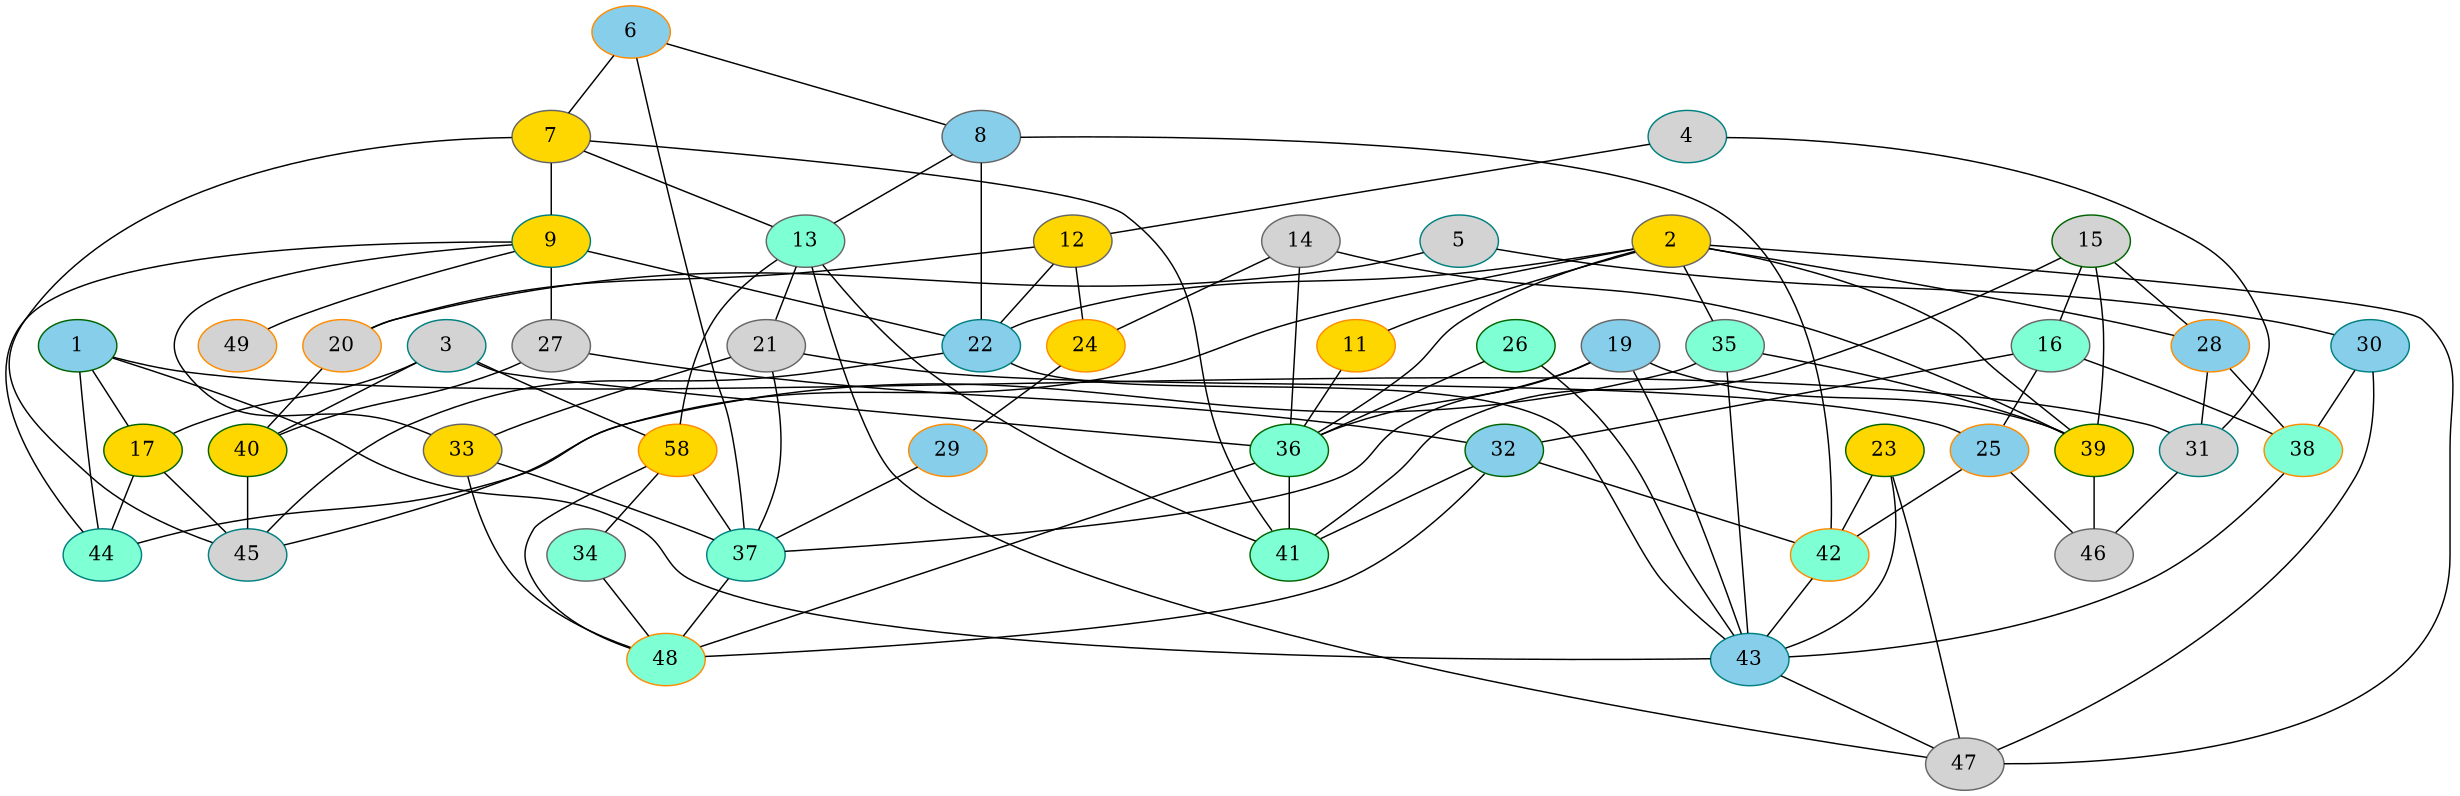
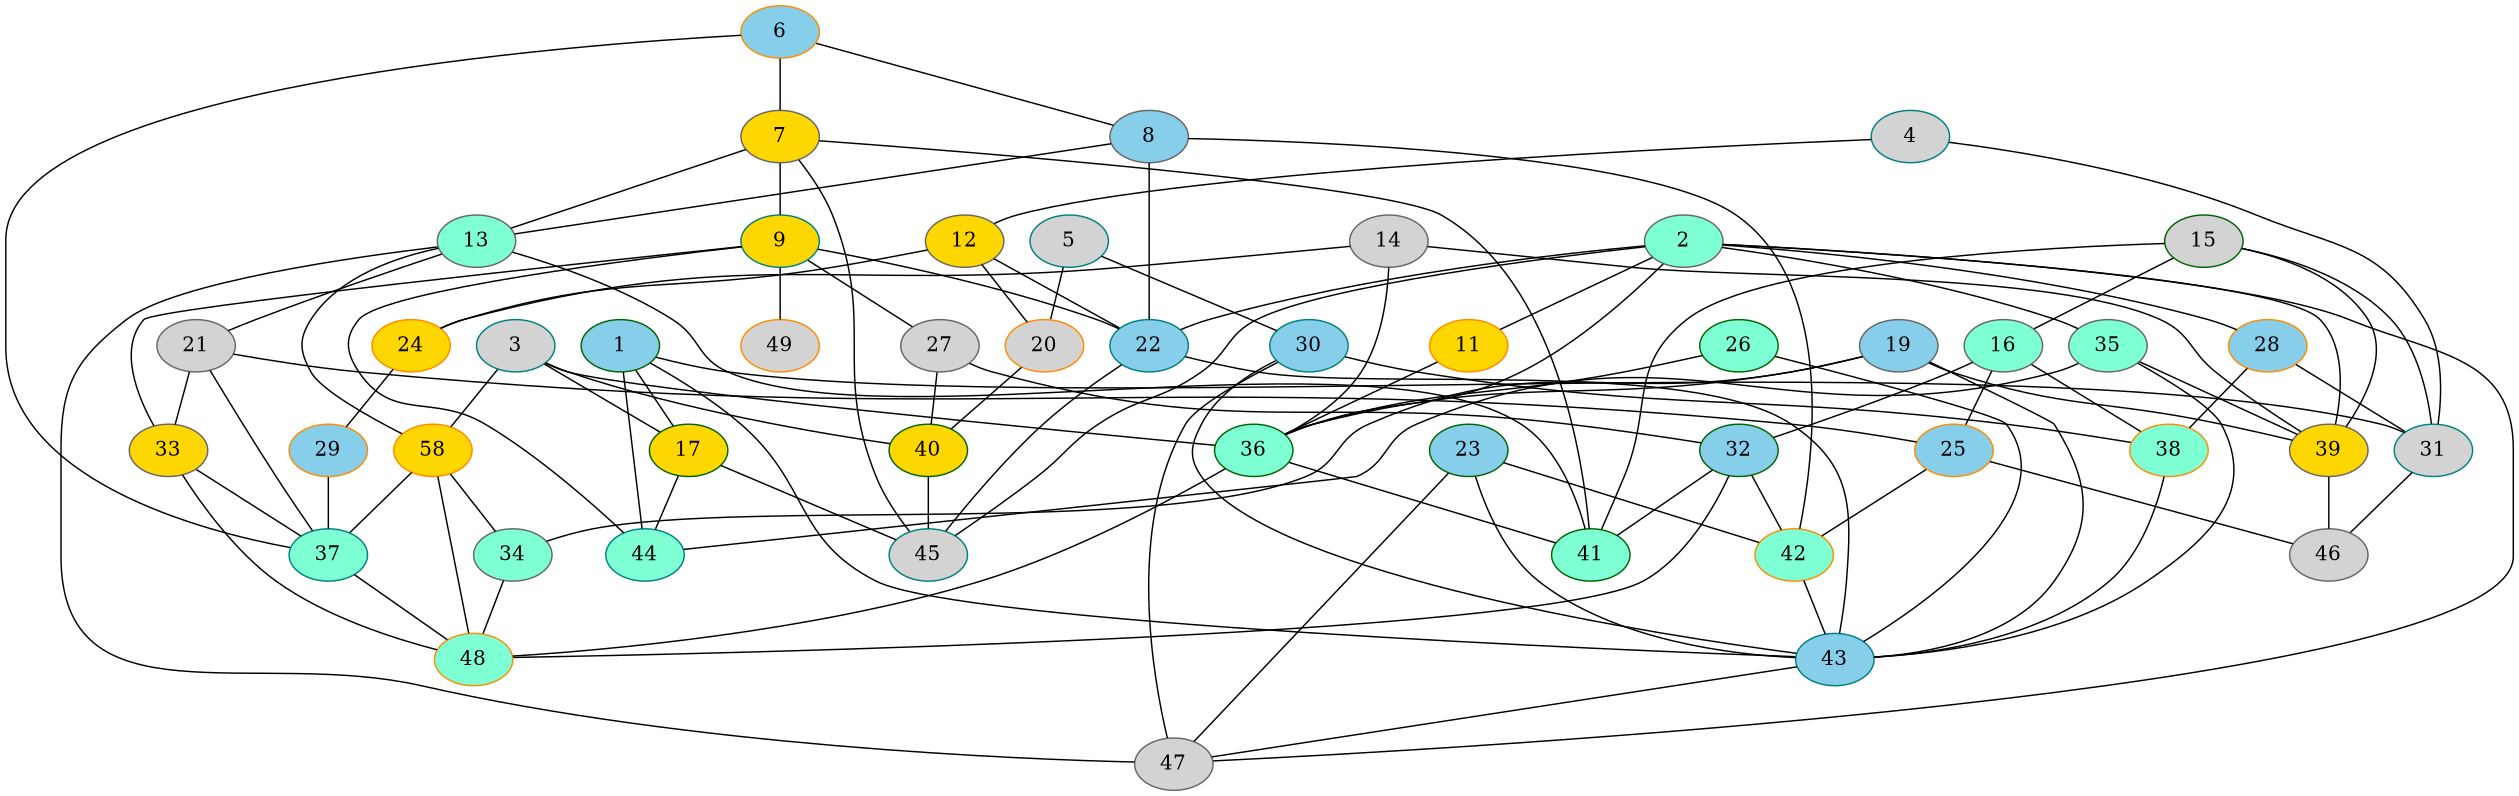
(1671, 241) -> (1684, 241)
(2151, 294) -> (2371, 301)
(1885, 450) -> (1469, 450)
(2094, 450) -> (2329, 450)
(1204, 510) -> (1340, 448)
none -> (1412, 579)
